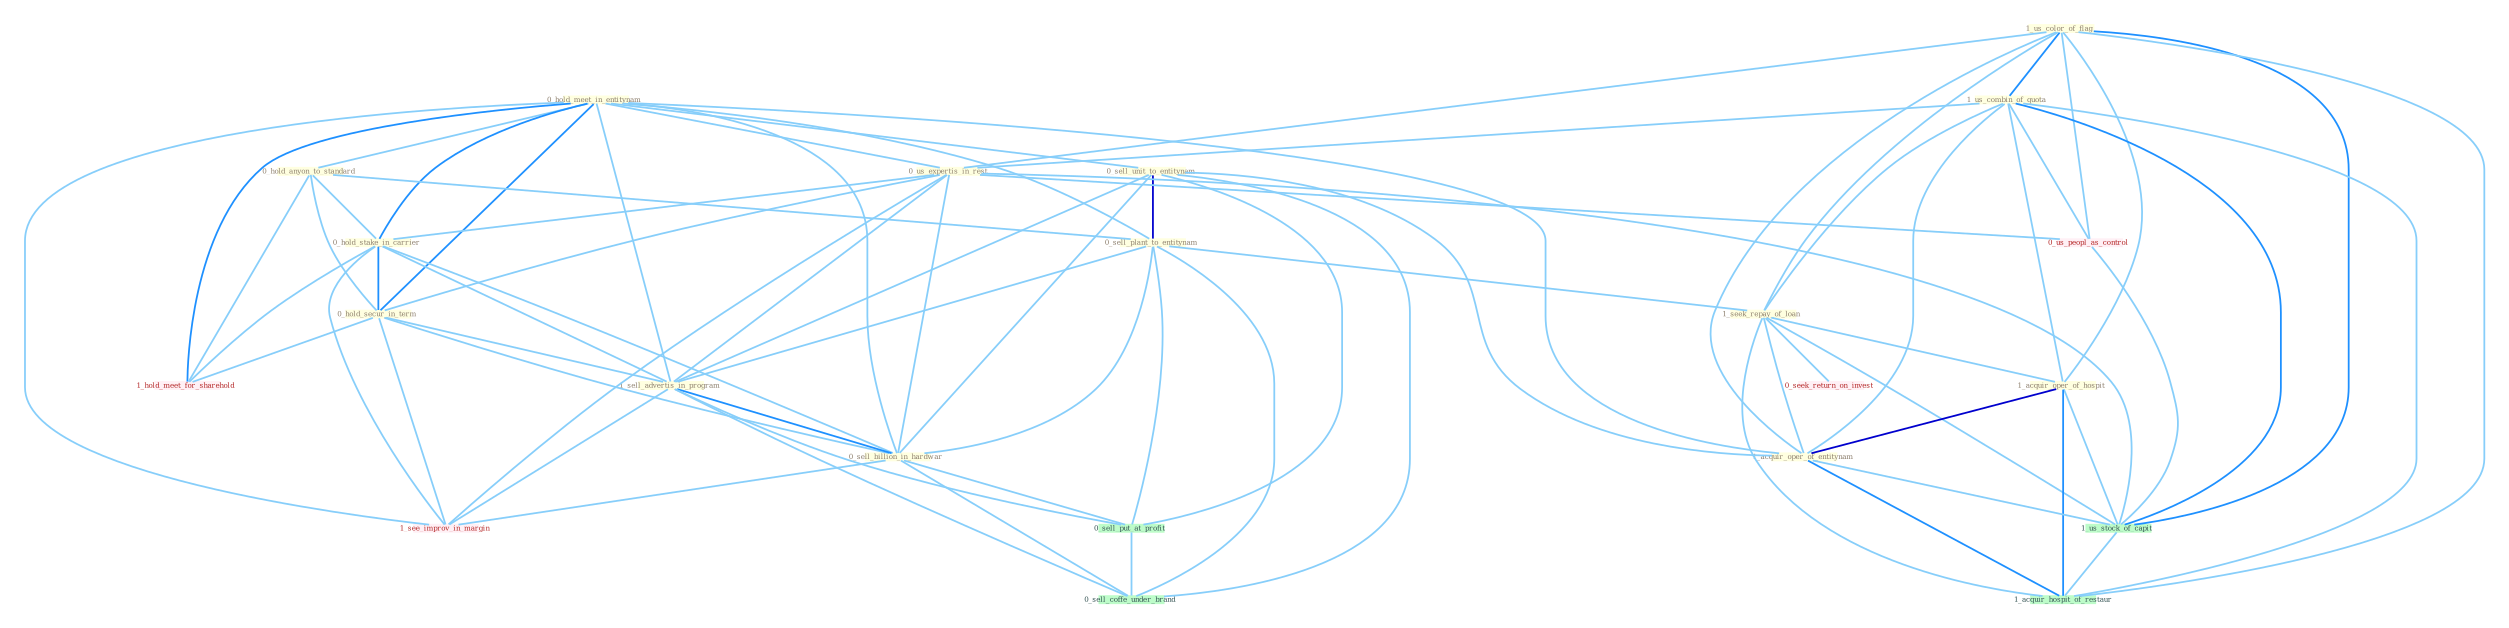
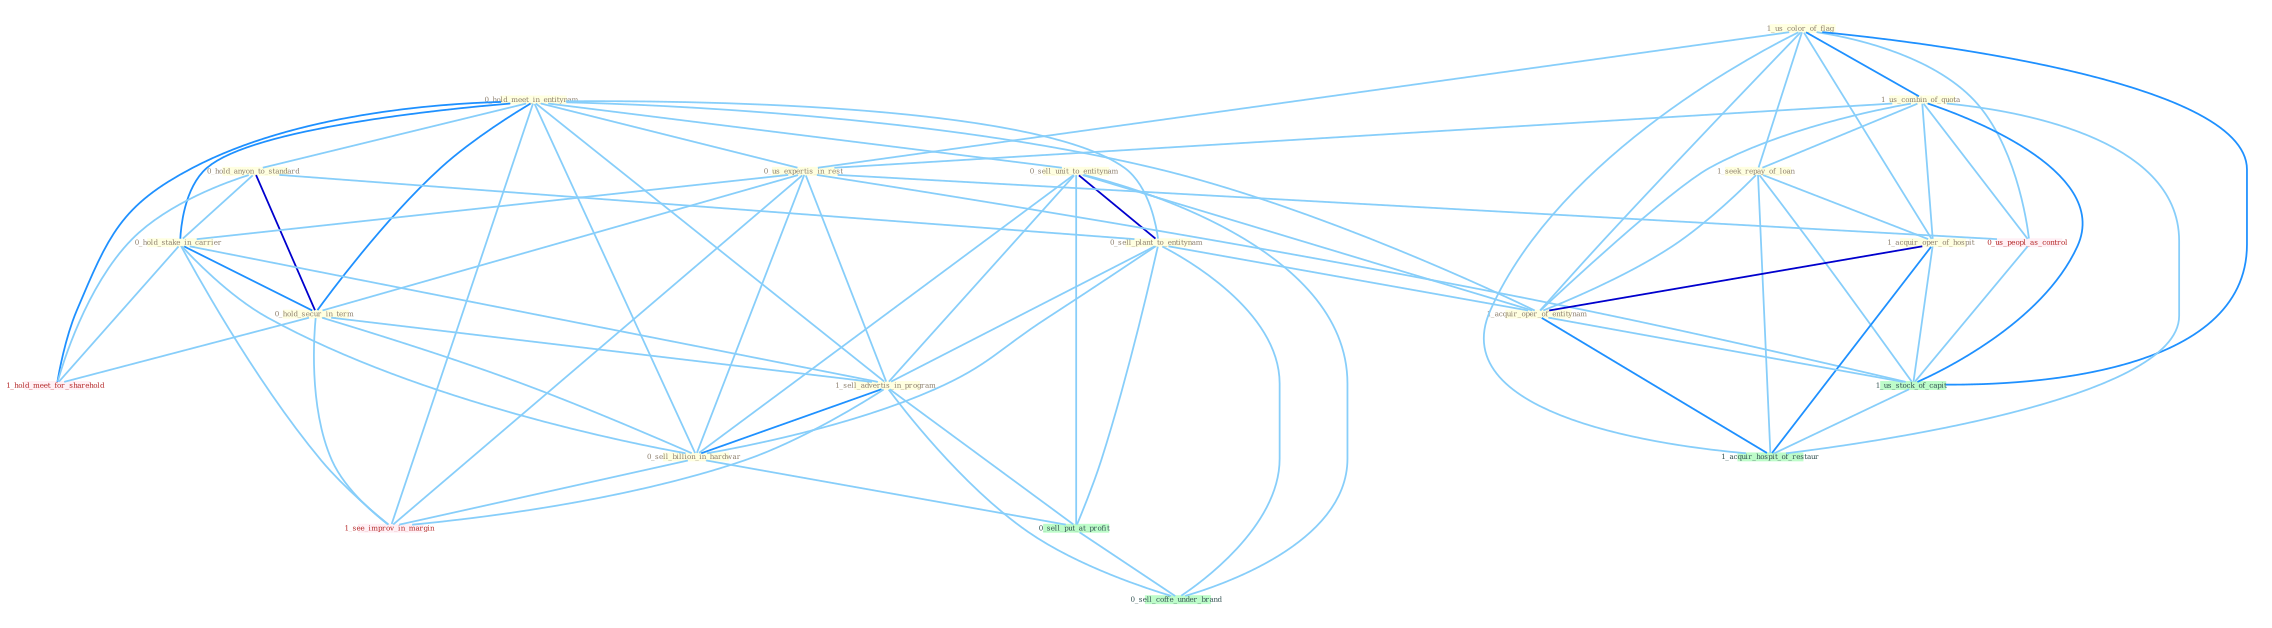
(331, 249) -> (286, 243)
(1444, 277) -> (1348, 278)
(1831, 386) -> none
(1015, 528) -> none
